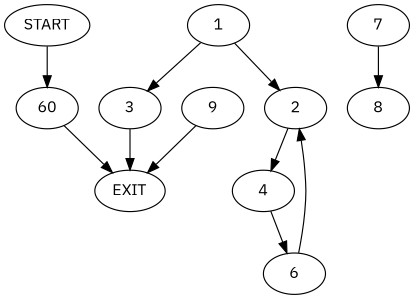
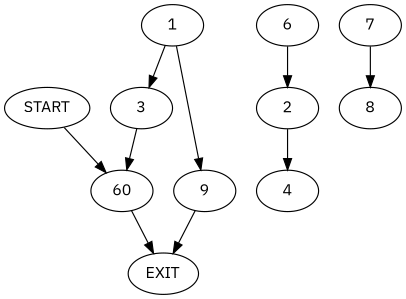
(253, 62) -> (188, 102)
(130, 144) -> (133, 144)
(277, 227) -> none
